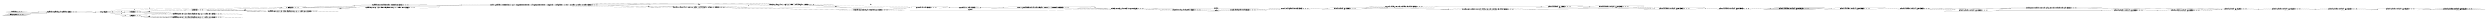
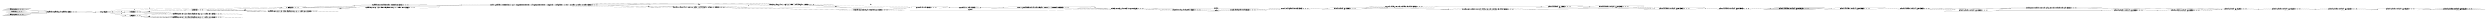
none -> (17, 9)
